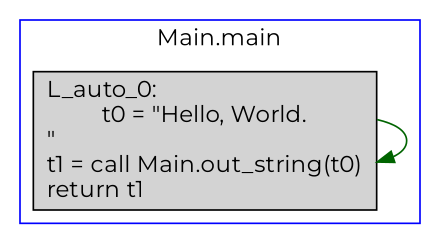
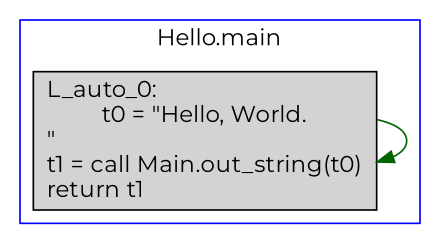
(220, 39) -> (220, 39)
